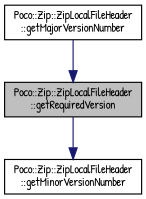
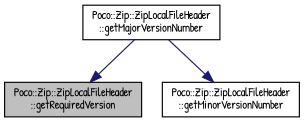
(73, 132) -> (187, 57)
